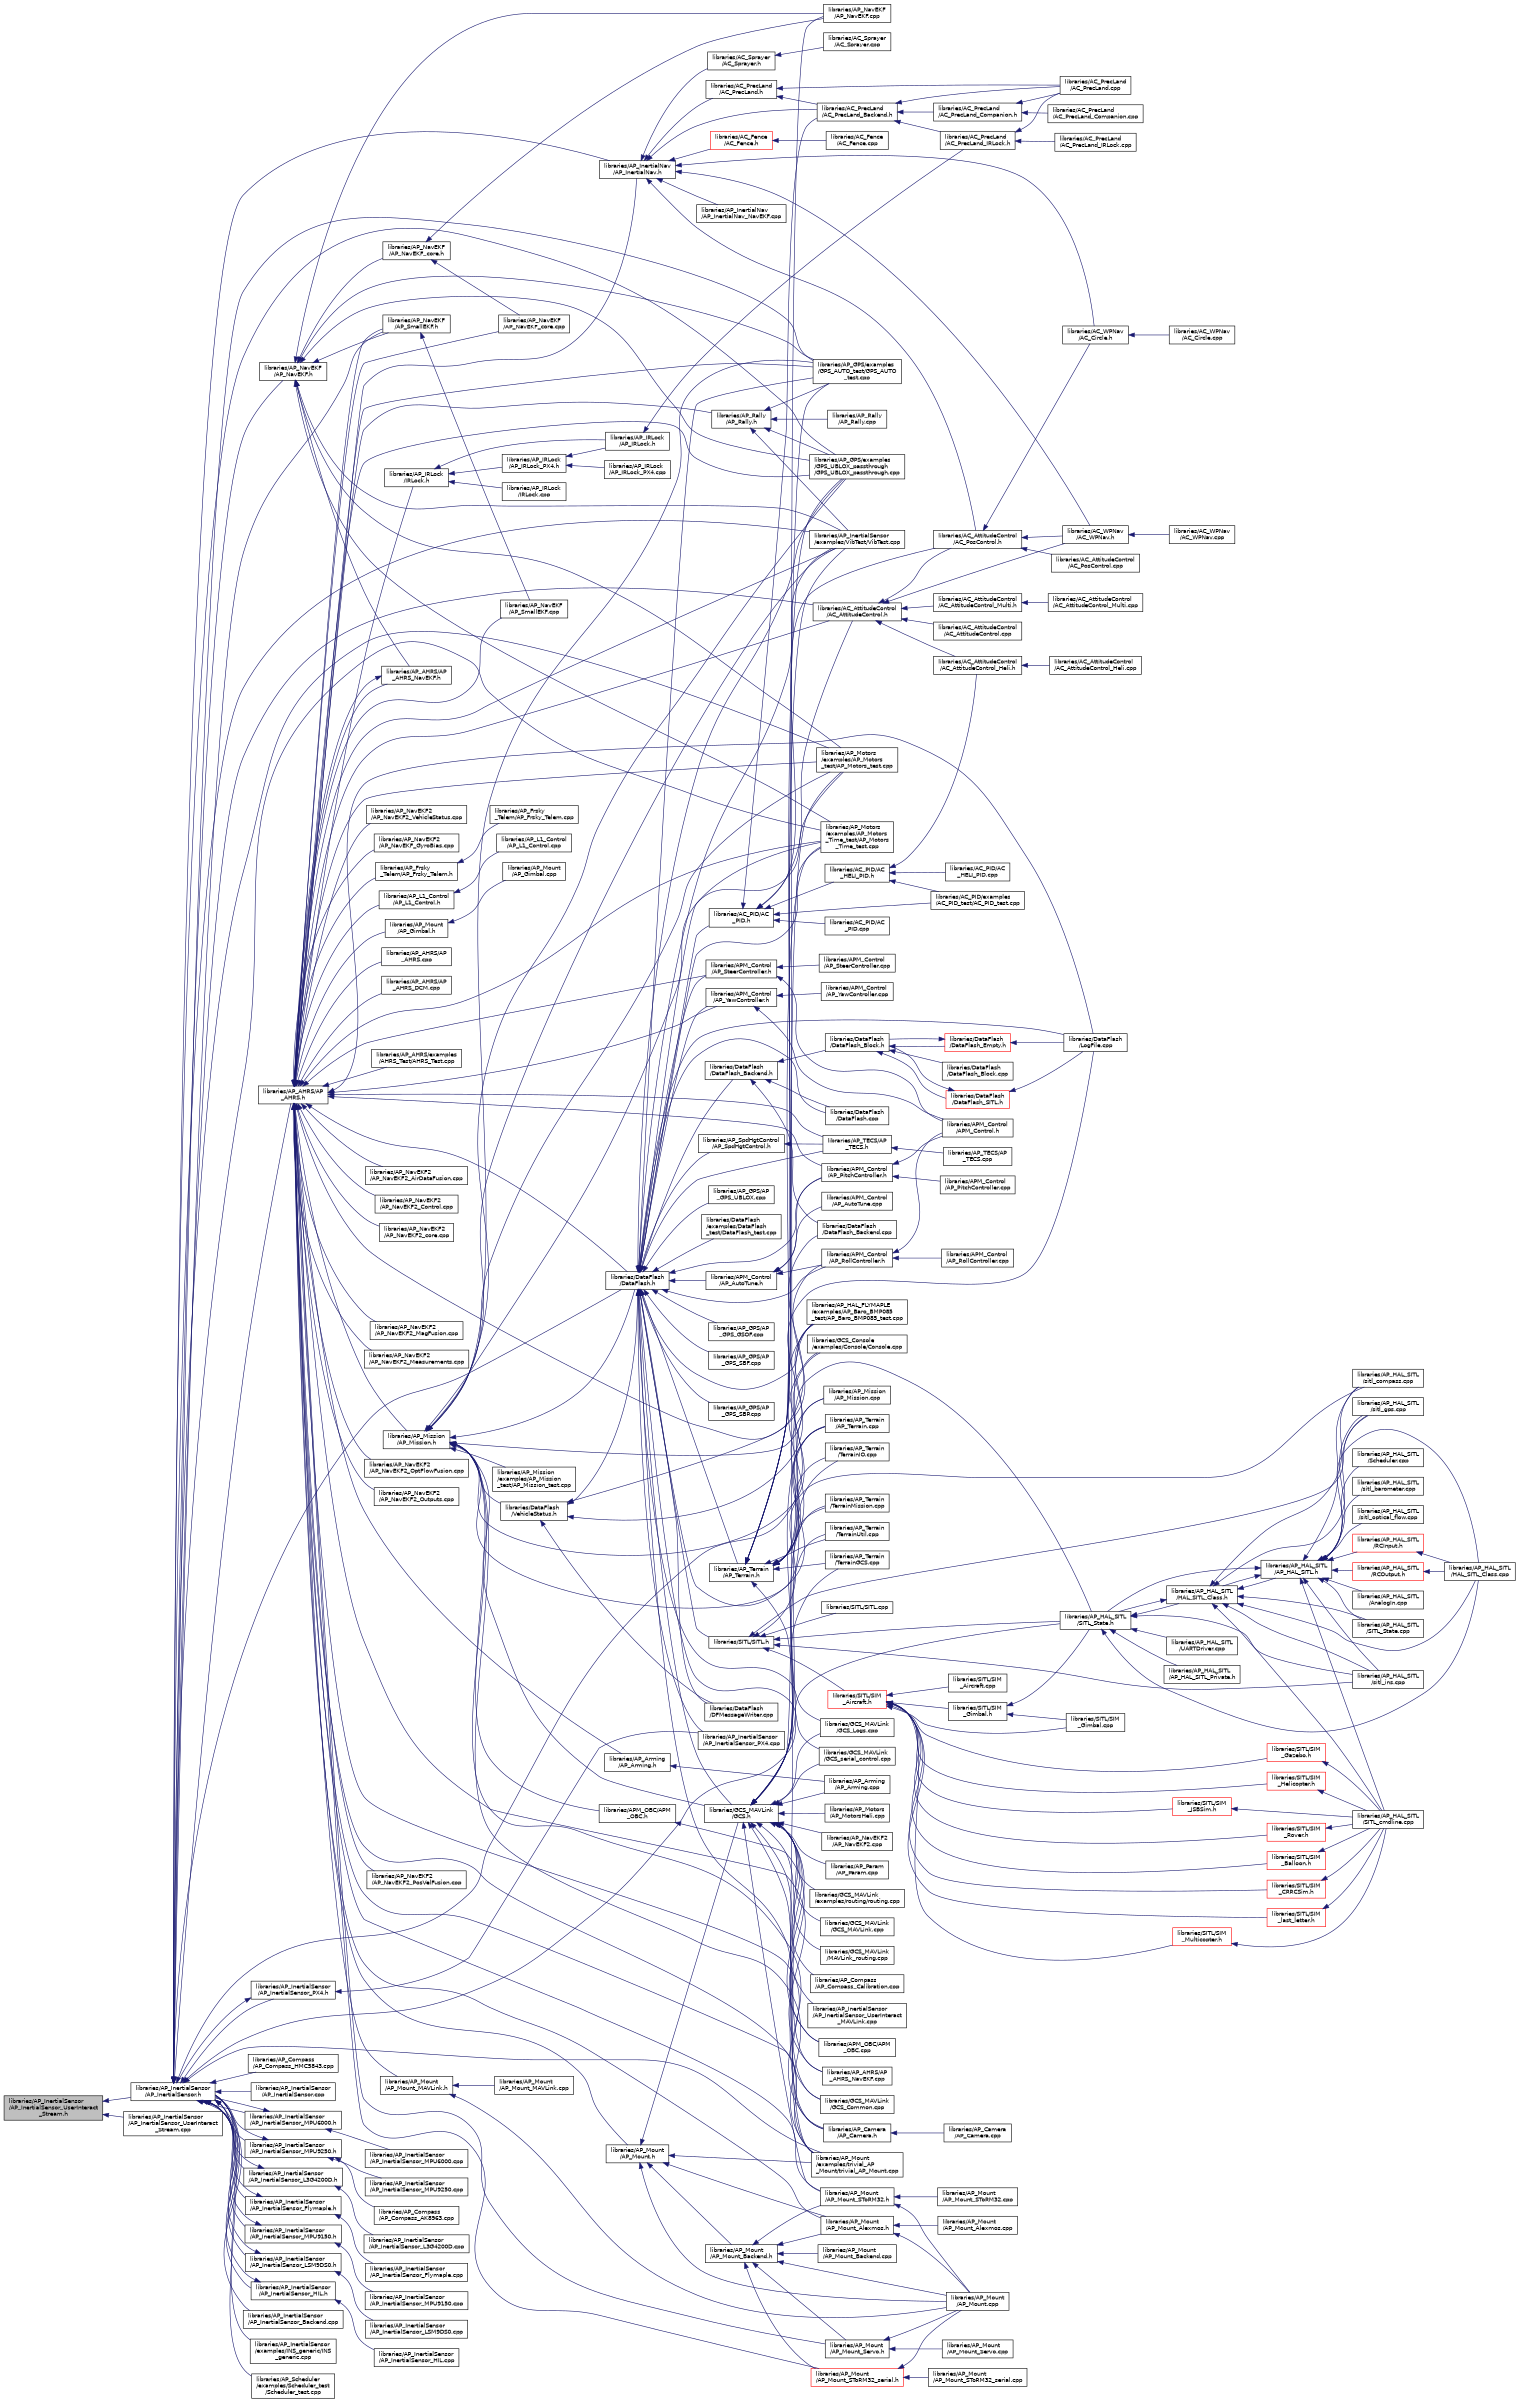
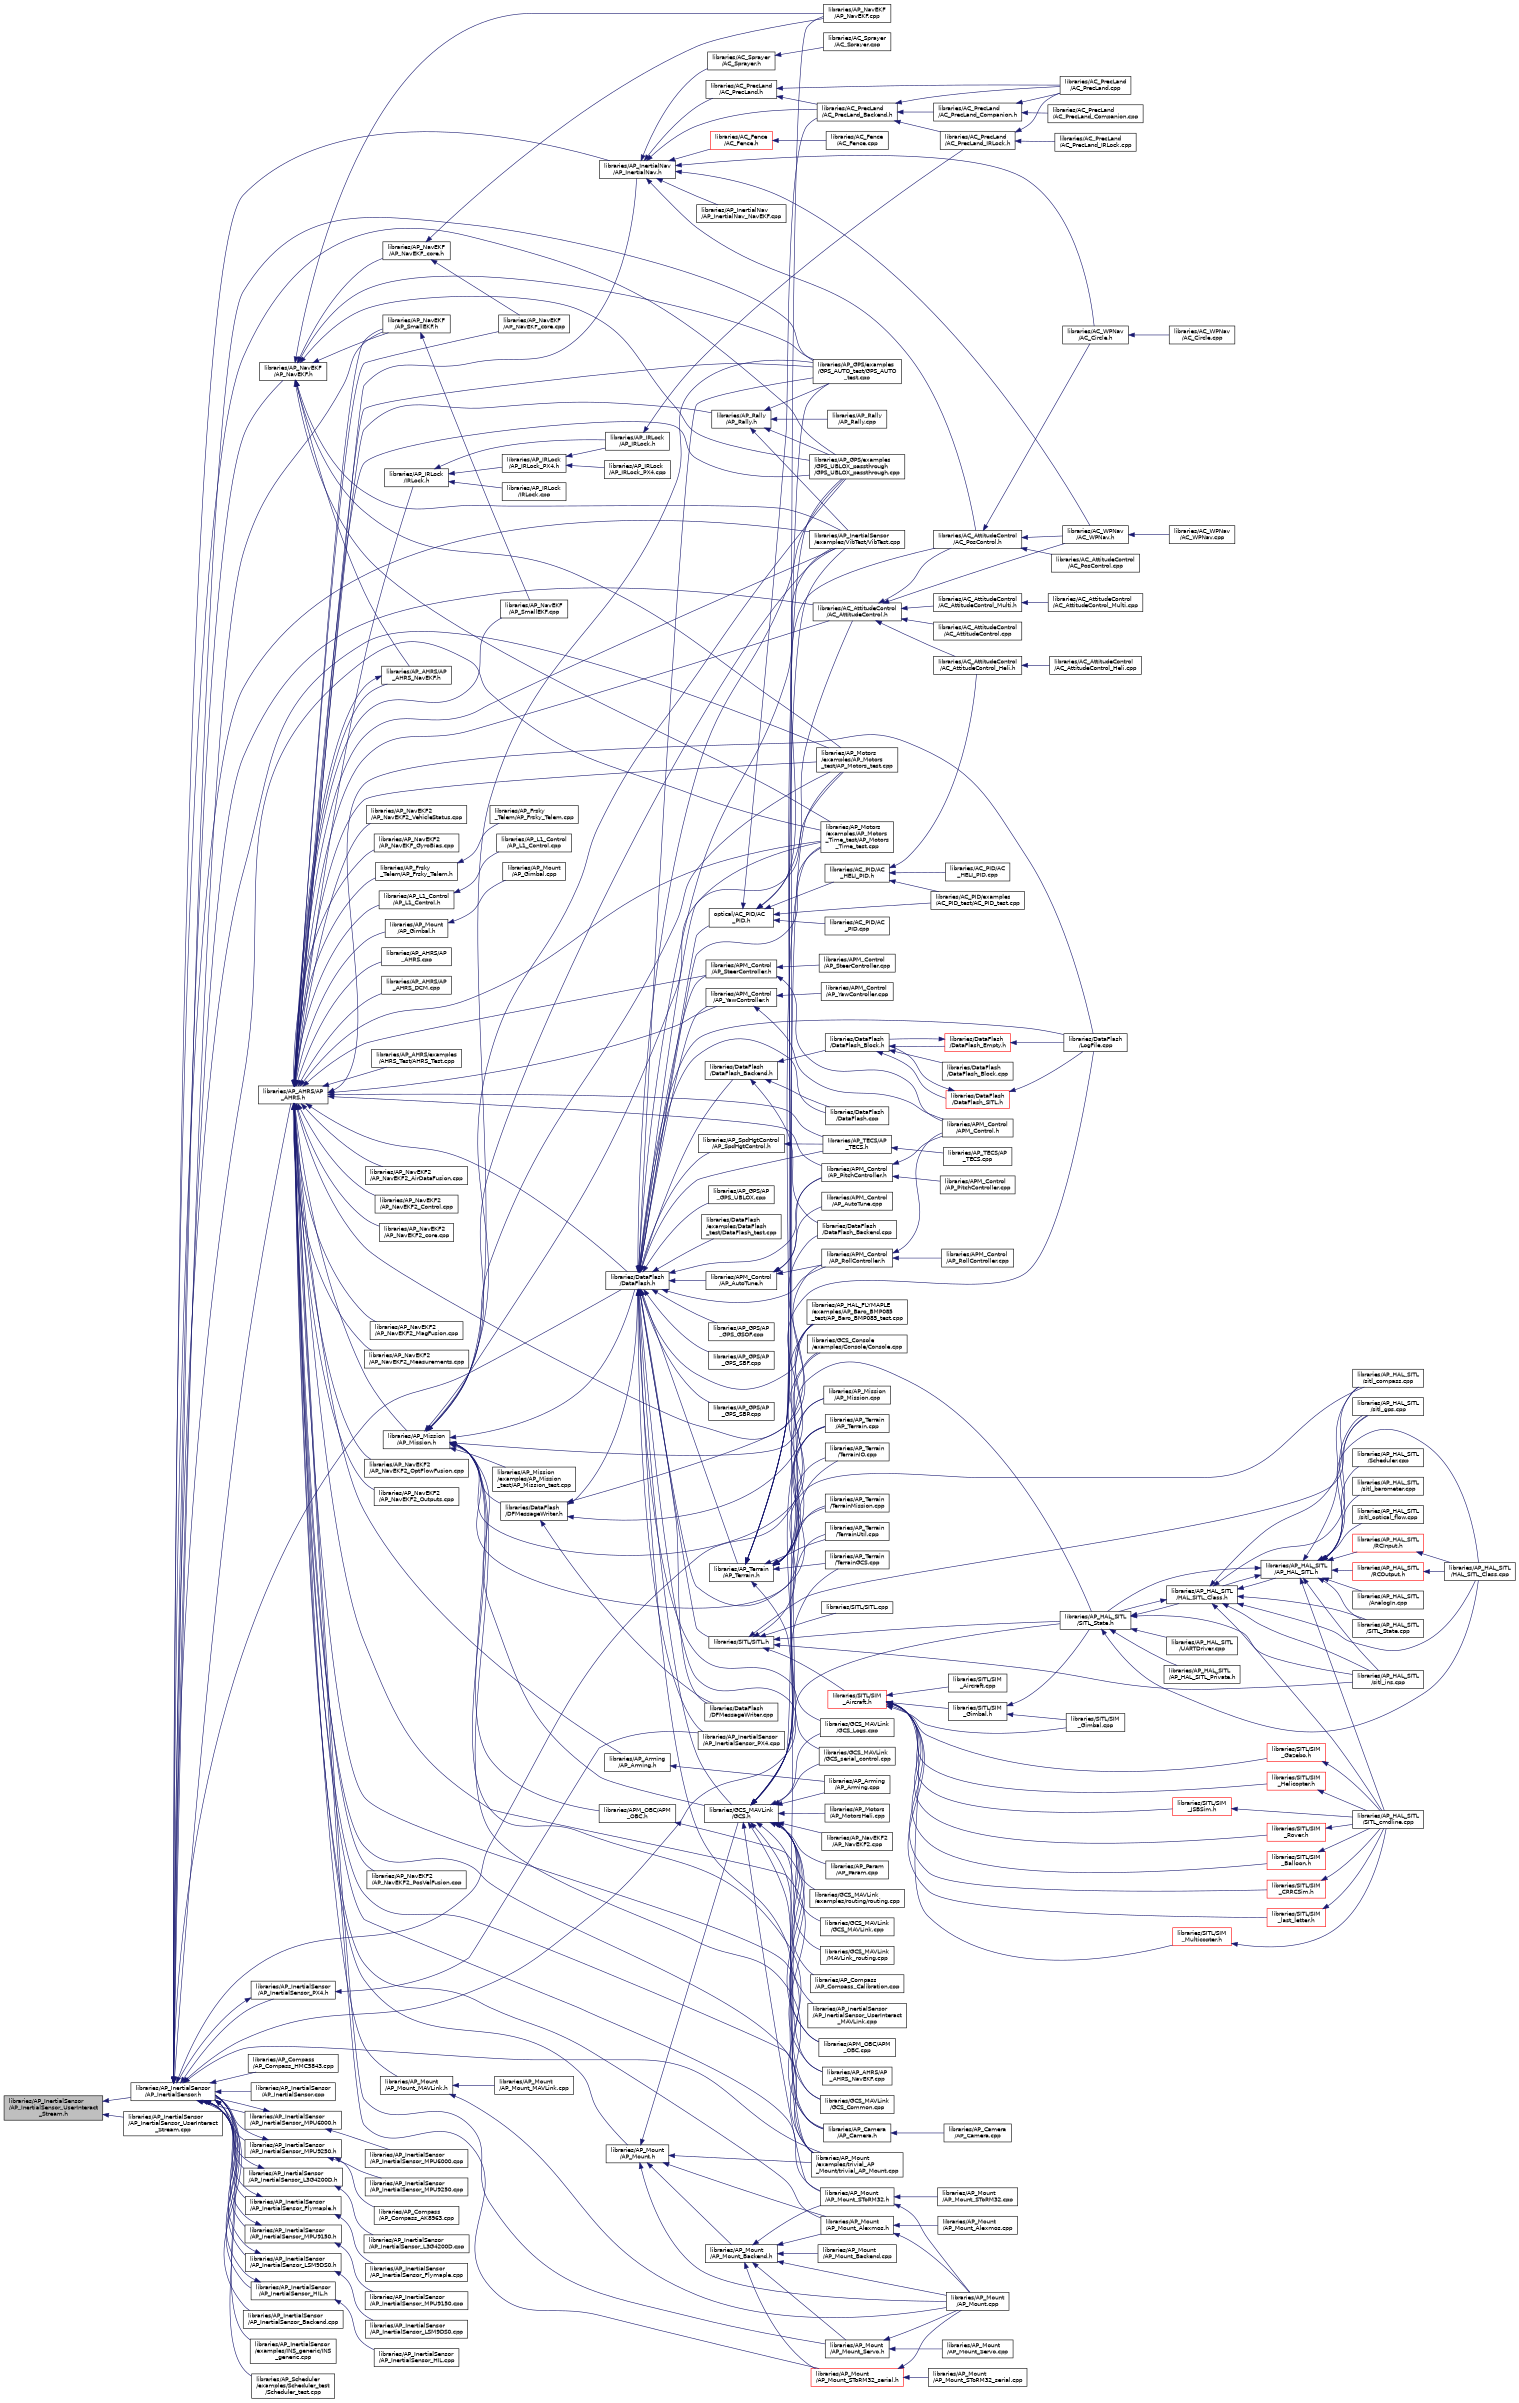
(741, 918) -> (741, 918)
(534, 1511) -> (534, 1511)
